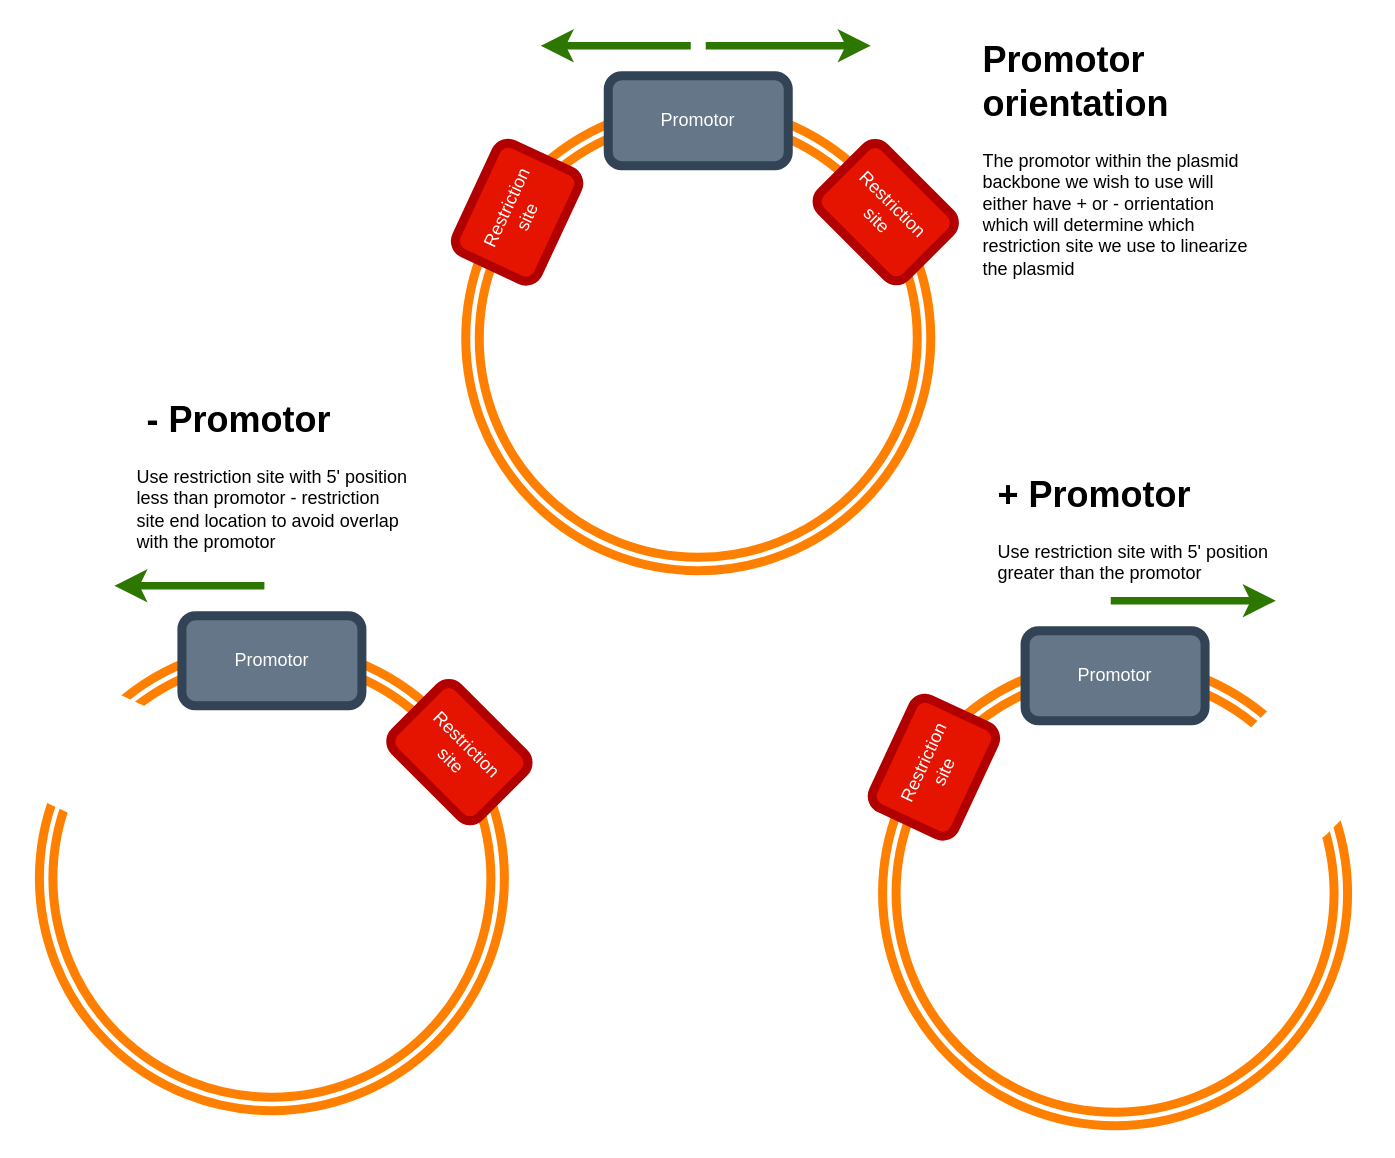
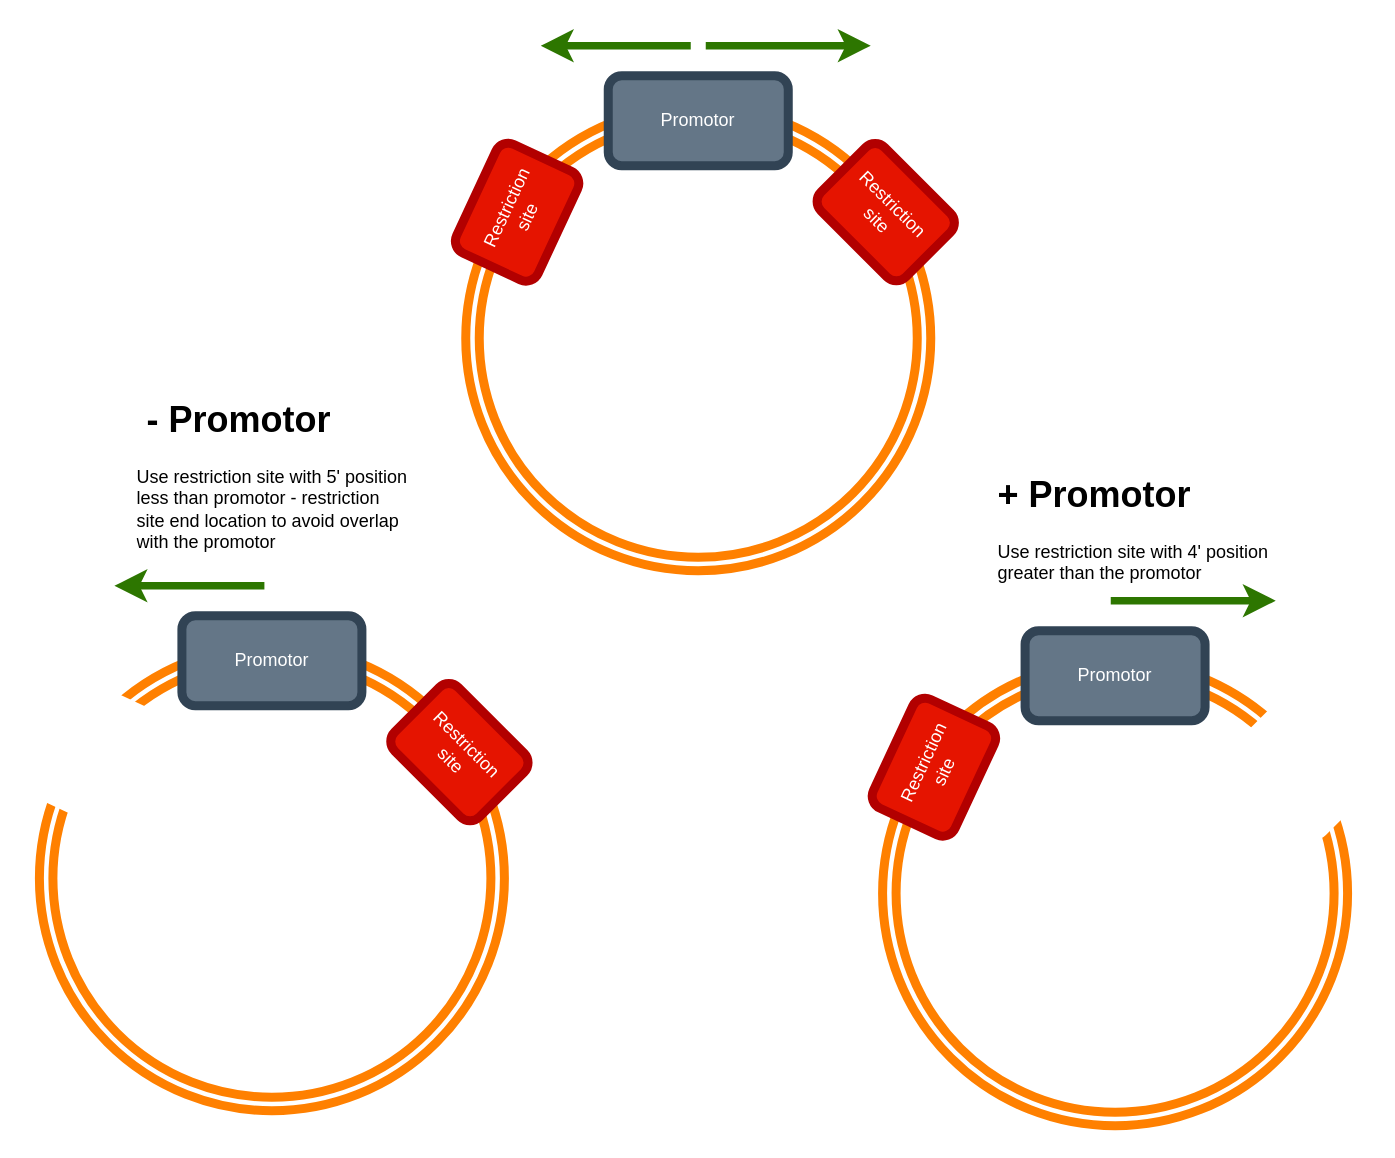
(1118, 158) -> none
(1135, 494) -> (1135, 494)
